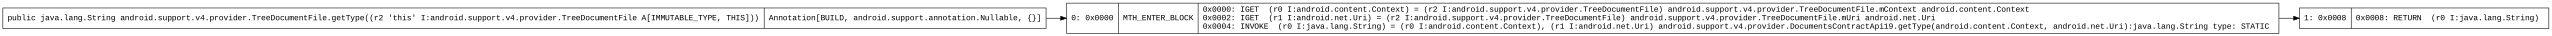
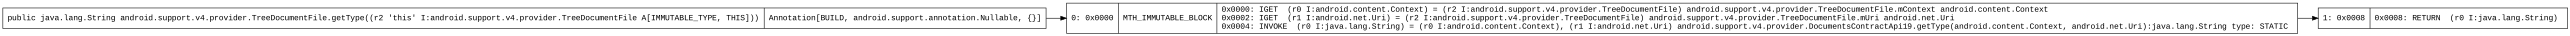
(1158, 18) -> (1168, 18)
